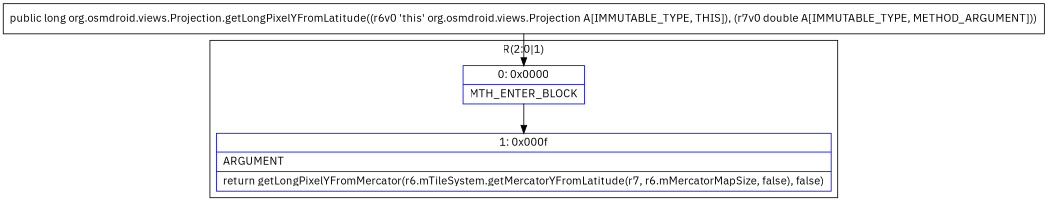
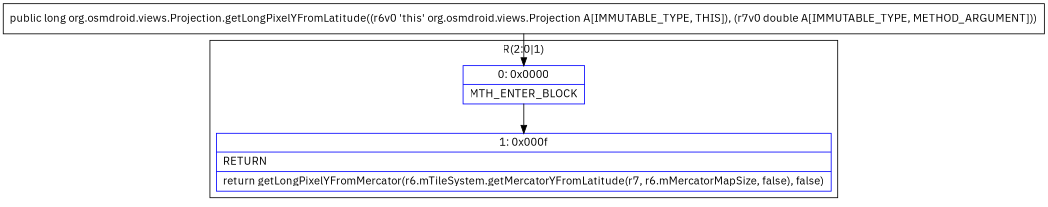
(254, 161) -> (245, 161)
